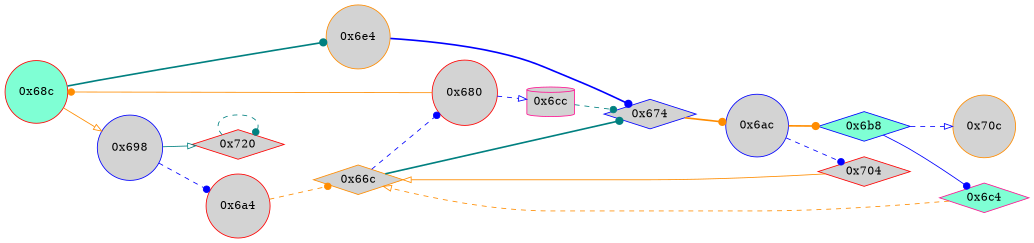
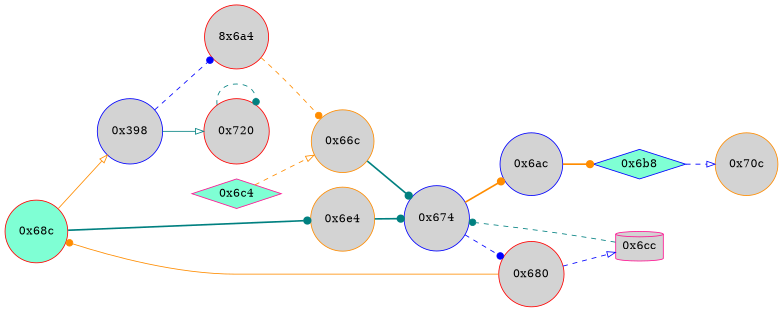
(512, 56) -> (386, 219)
(650, 114) -> (437, 218)
(403, 143) -> (481, 244)
(238, 144) -> (237, 131)
(130, 148) -> (130, 131)
(925, 158) -> none
(864, 172) -> none
(358, 180) -> (343, 141)
(238, 206) -> (237, 37)
